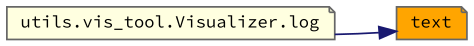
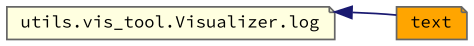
(357, 34) -> (374, 13)
